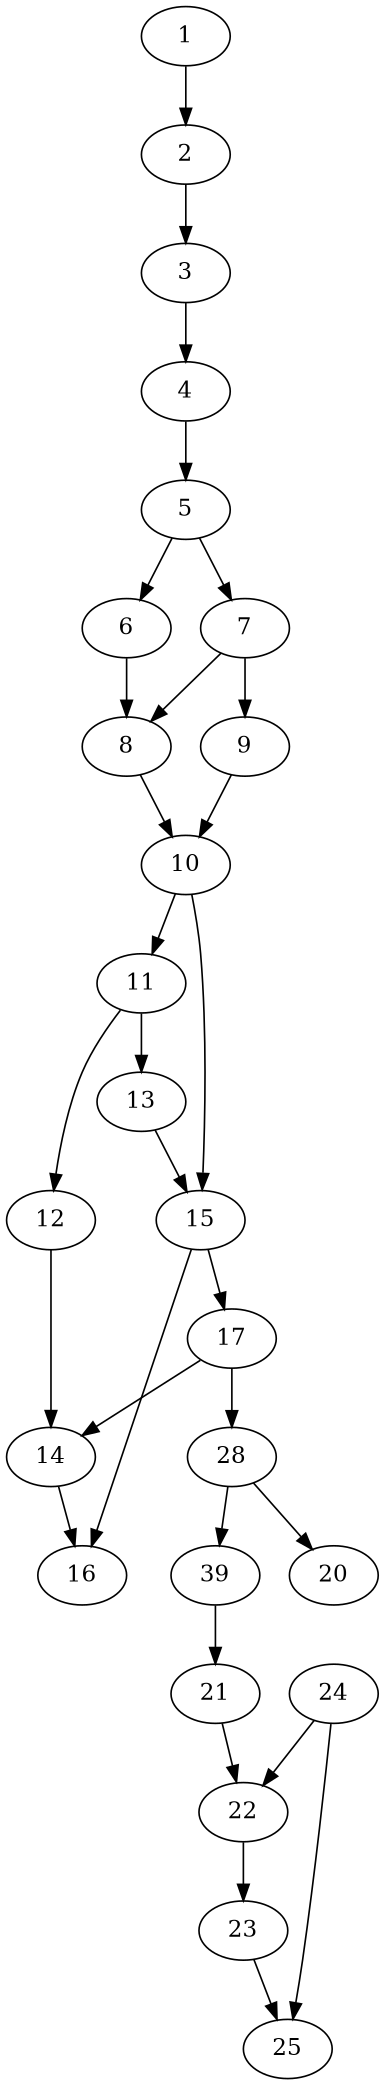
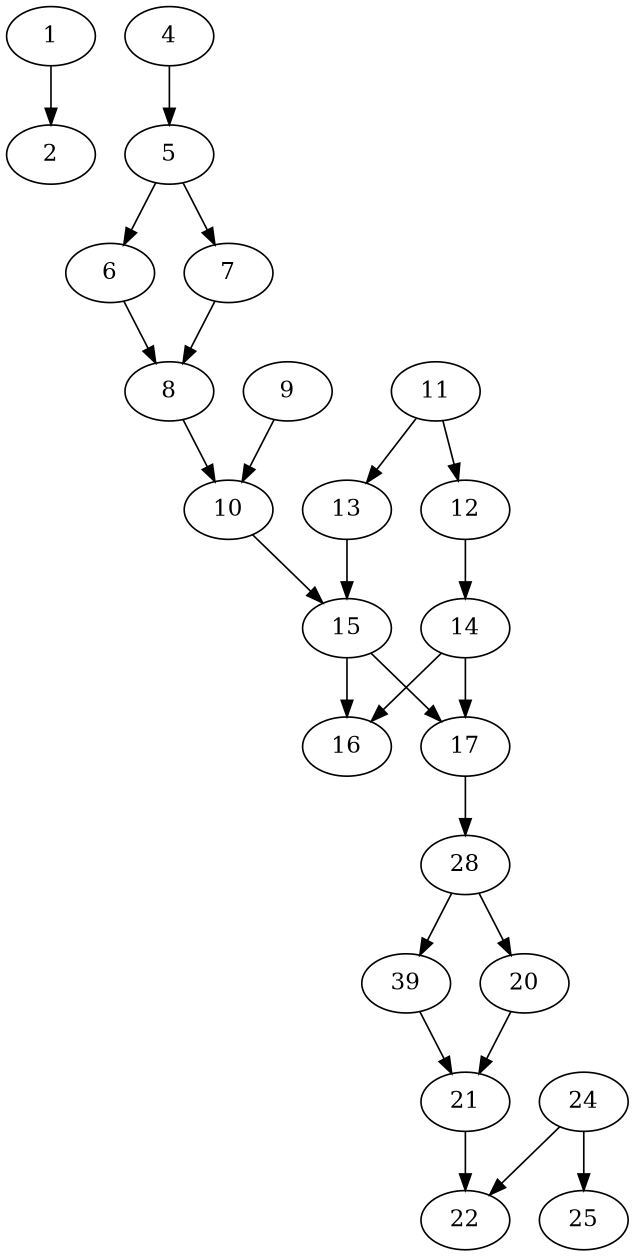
(186, 273) -> none
(245, 679) -> none
(167, 916) -> none
none -> (499, 1035)
(156, 1388) -> (465, 679)
(243, 1931) -> none
